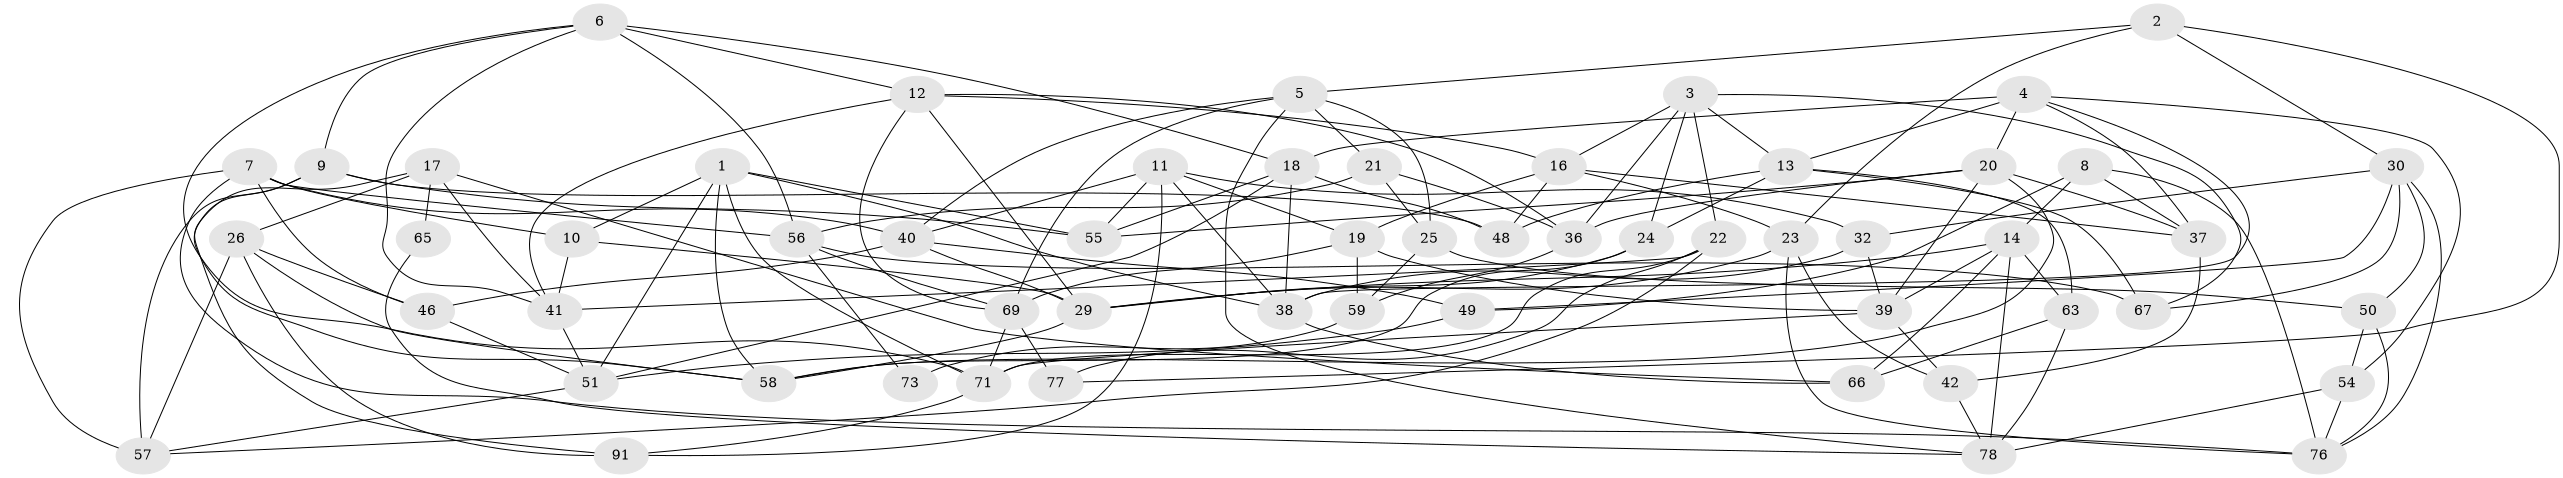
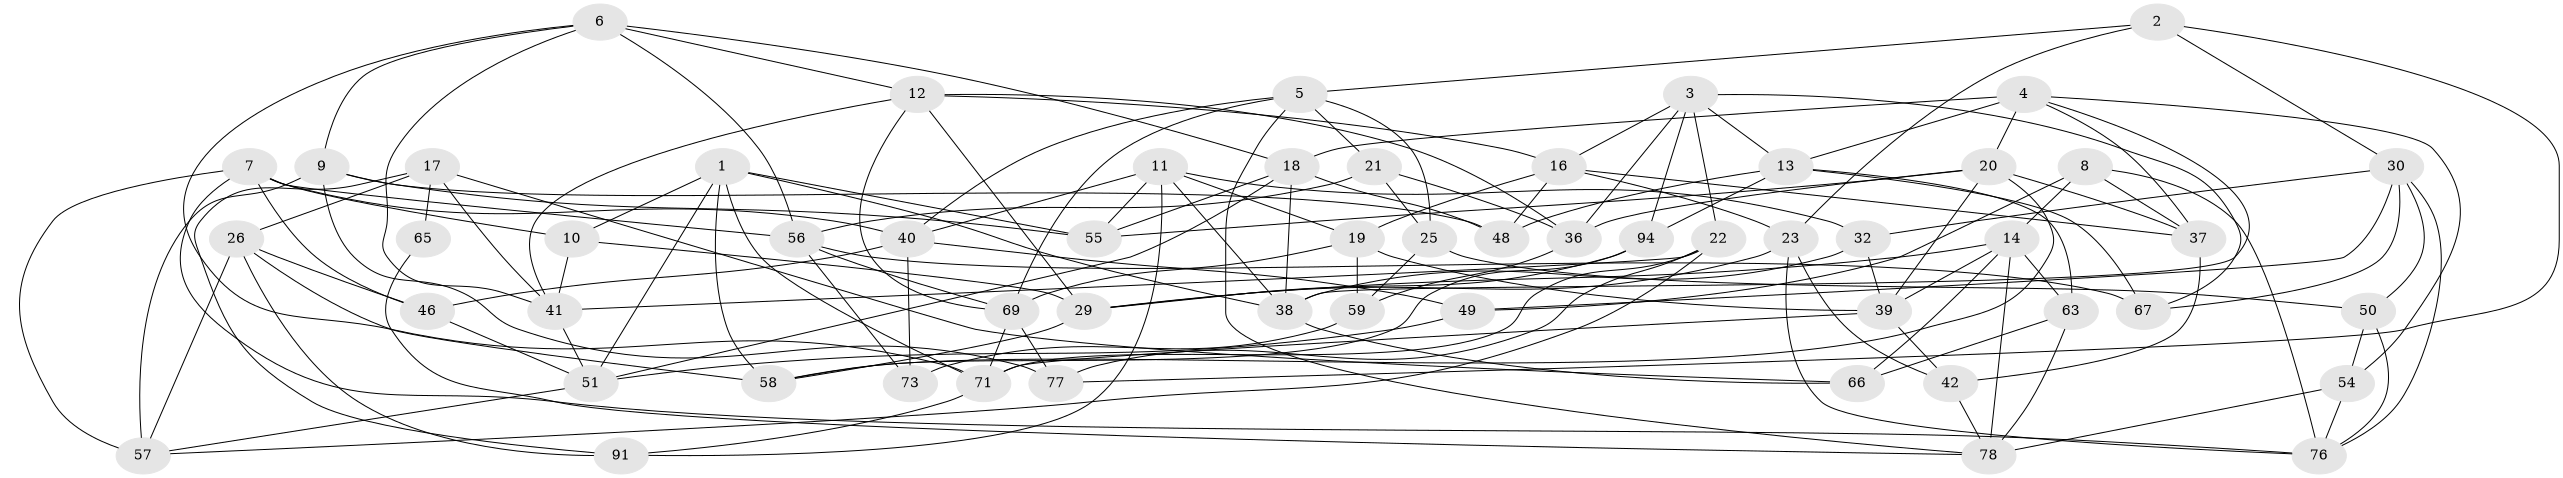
(1646, 239) -> (1646, 239)
(997, 274) -> (909, 317)
(382, 349) -> (646, 356)
